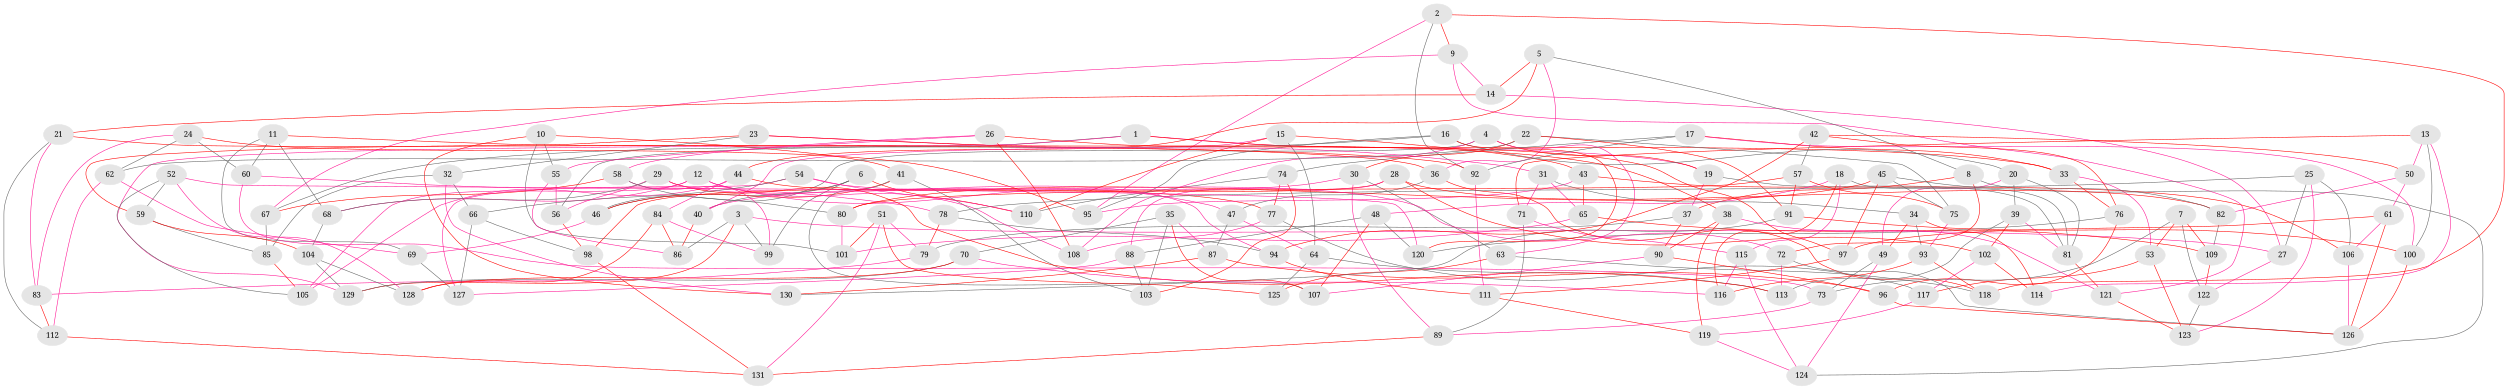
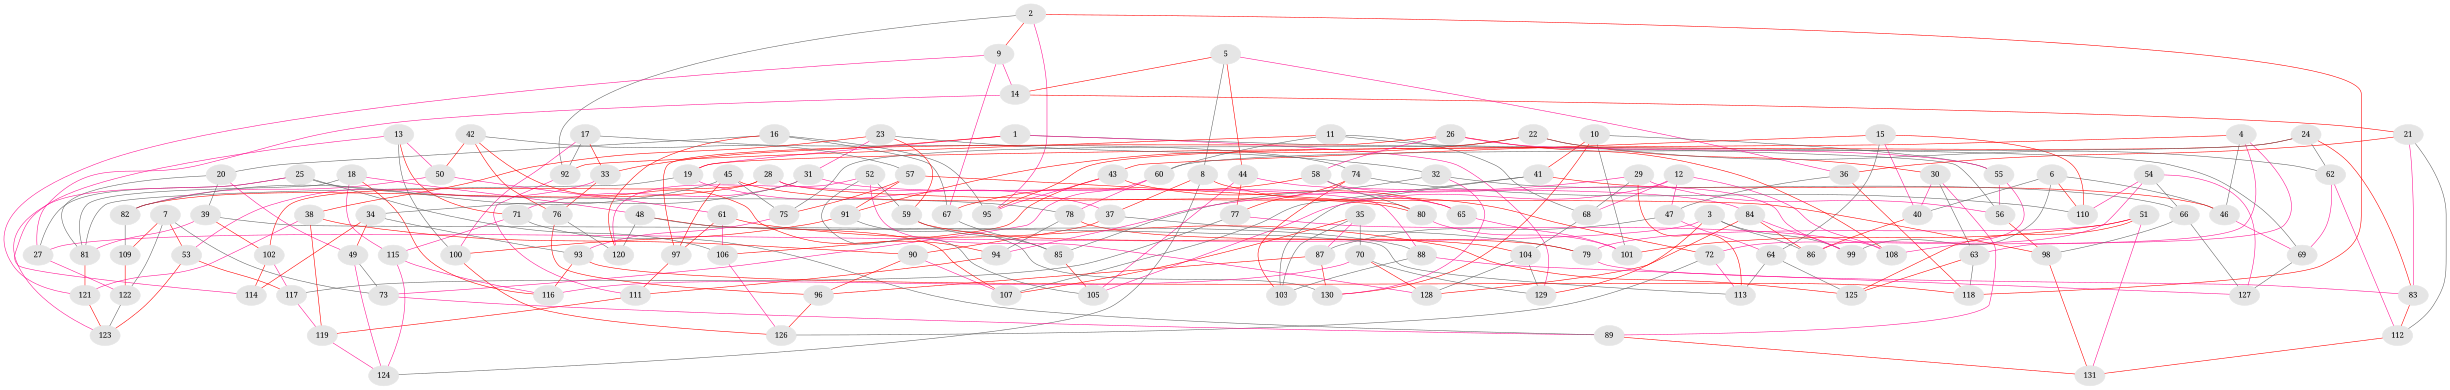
(72, 178) -> (2377, 204)
(1898, 231) -> none
(2370, 270) -> (1454, 248)
